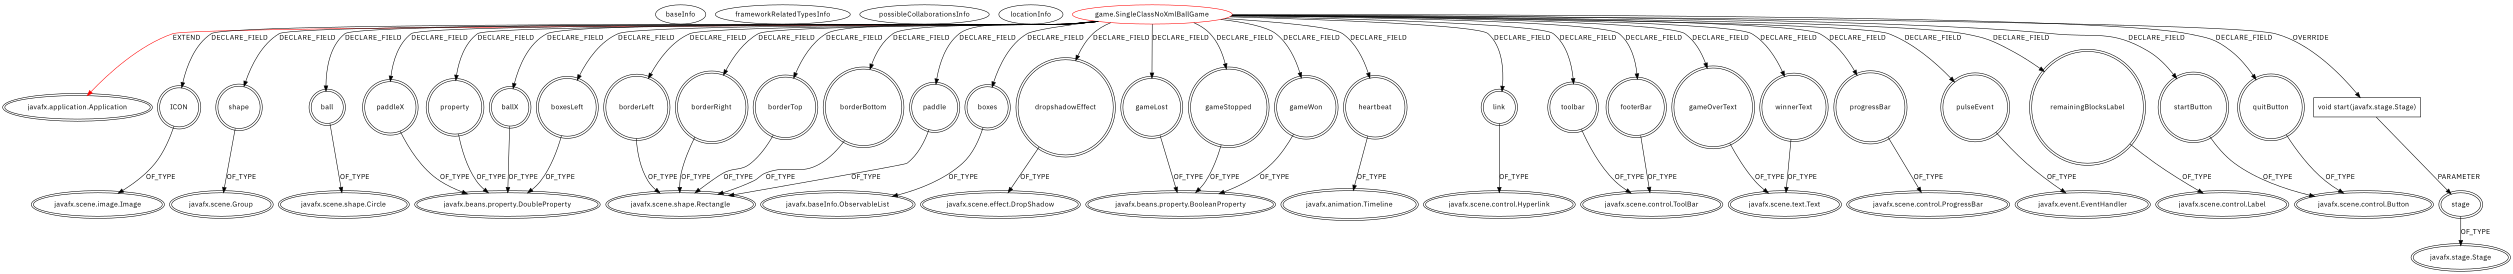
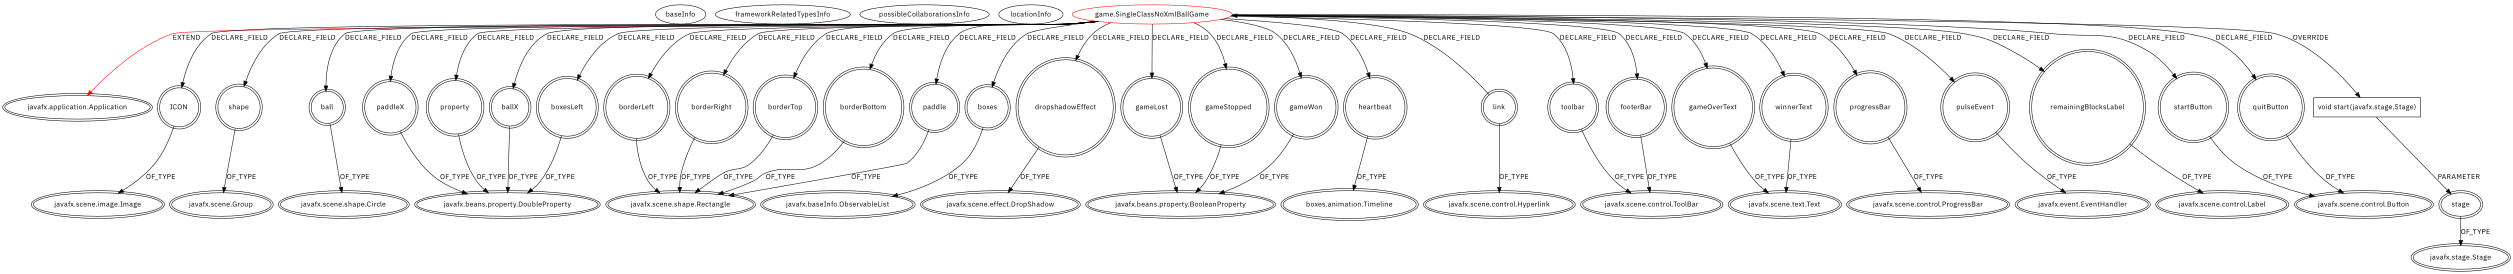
(1427, 25) -> (1374, 25)
(1350, 205) -> (1350, 205)
